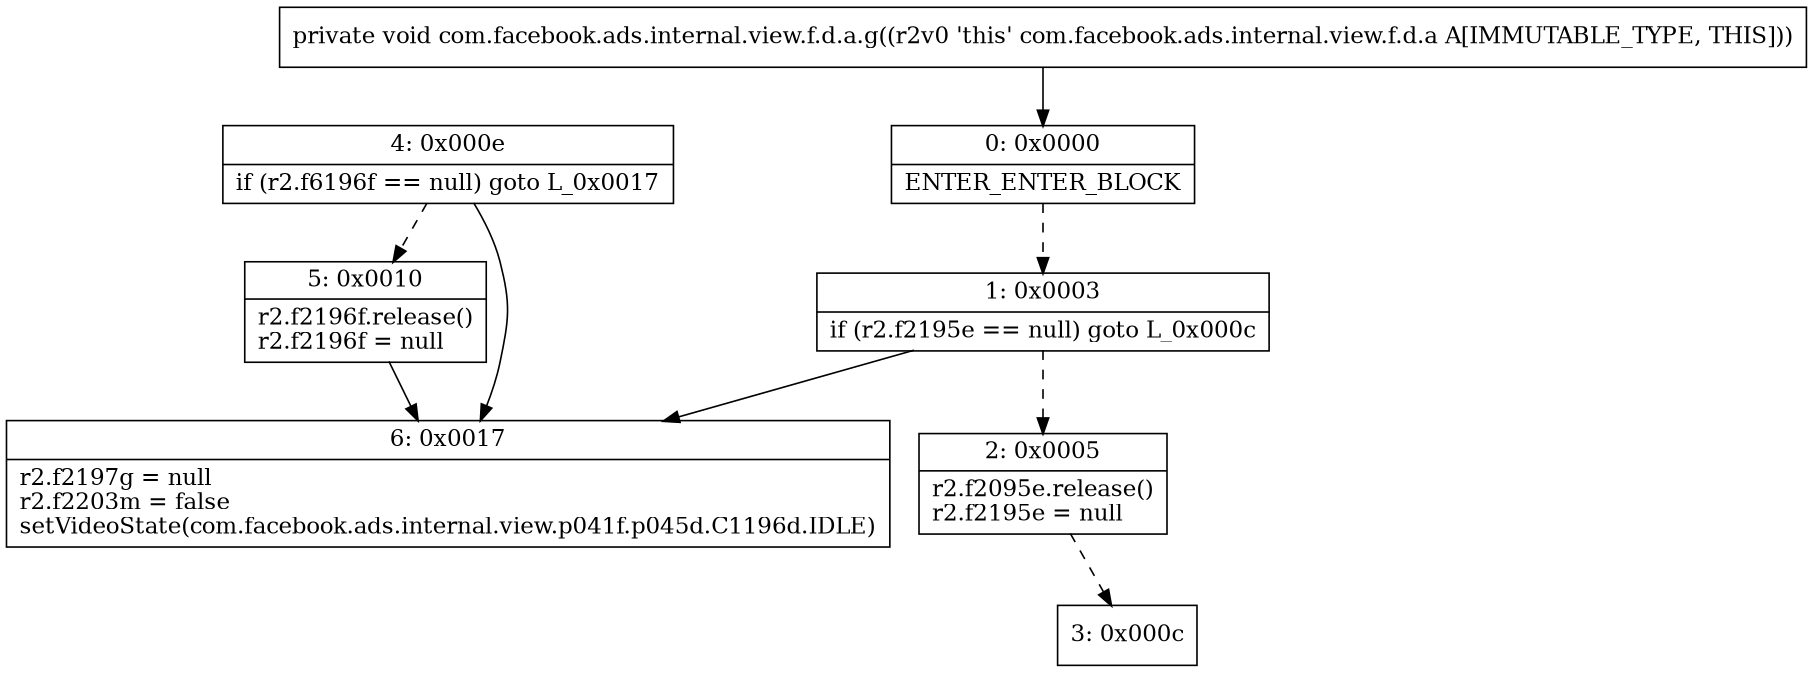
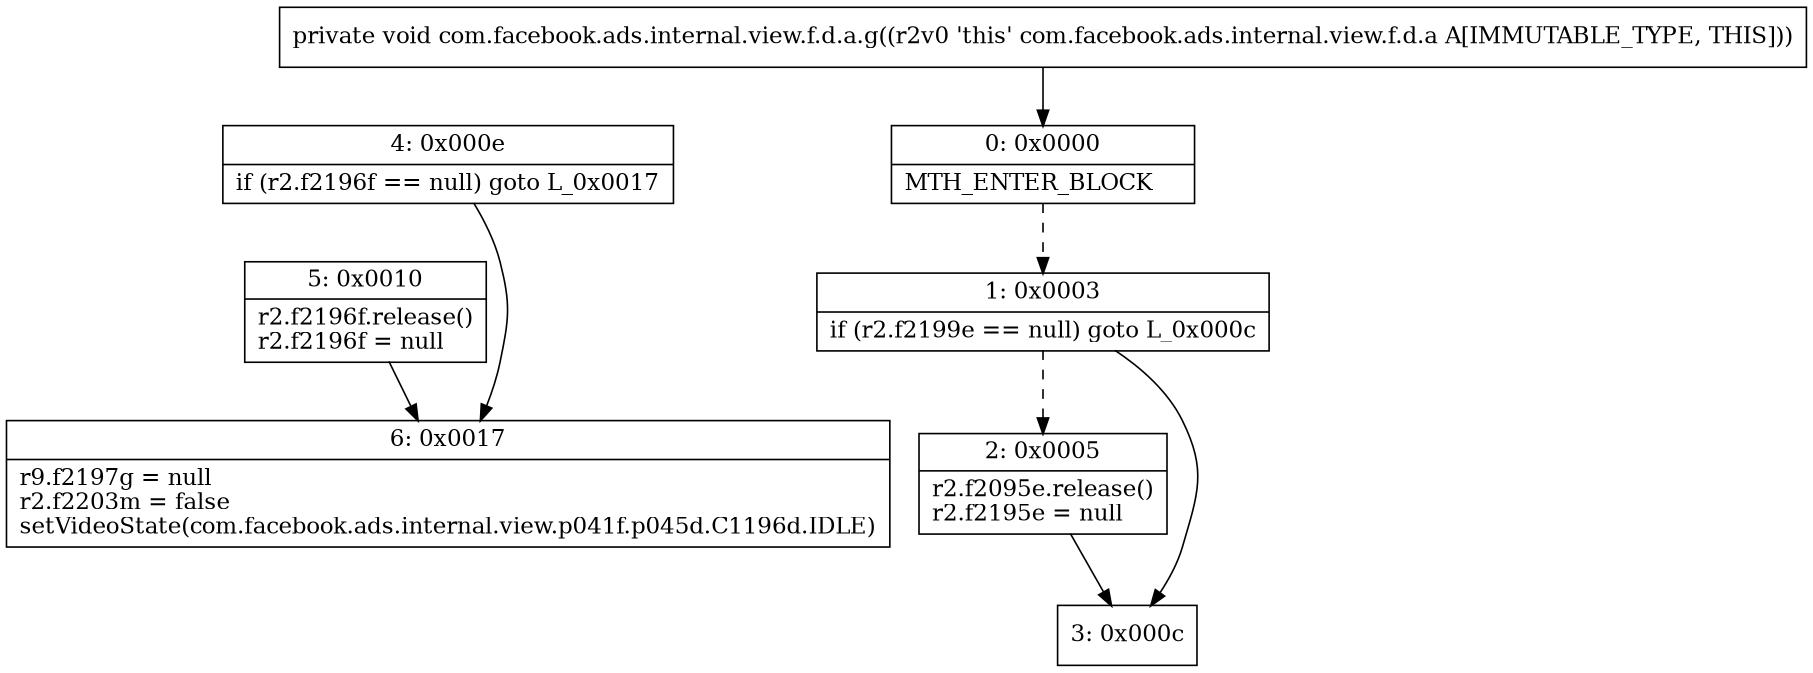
(448, 183) -> (448, 183)
(1043, 183) -> (1029, 183)
(414, 226) -> none
(1043, 331) -> (1043, 331)
(796, 384) -> (1196, 460)
(116, 478) -> (116, 478)
(1087, 563) -> (1087, 563)
